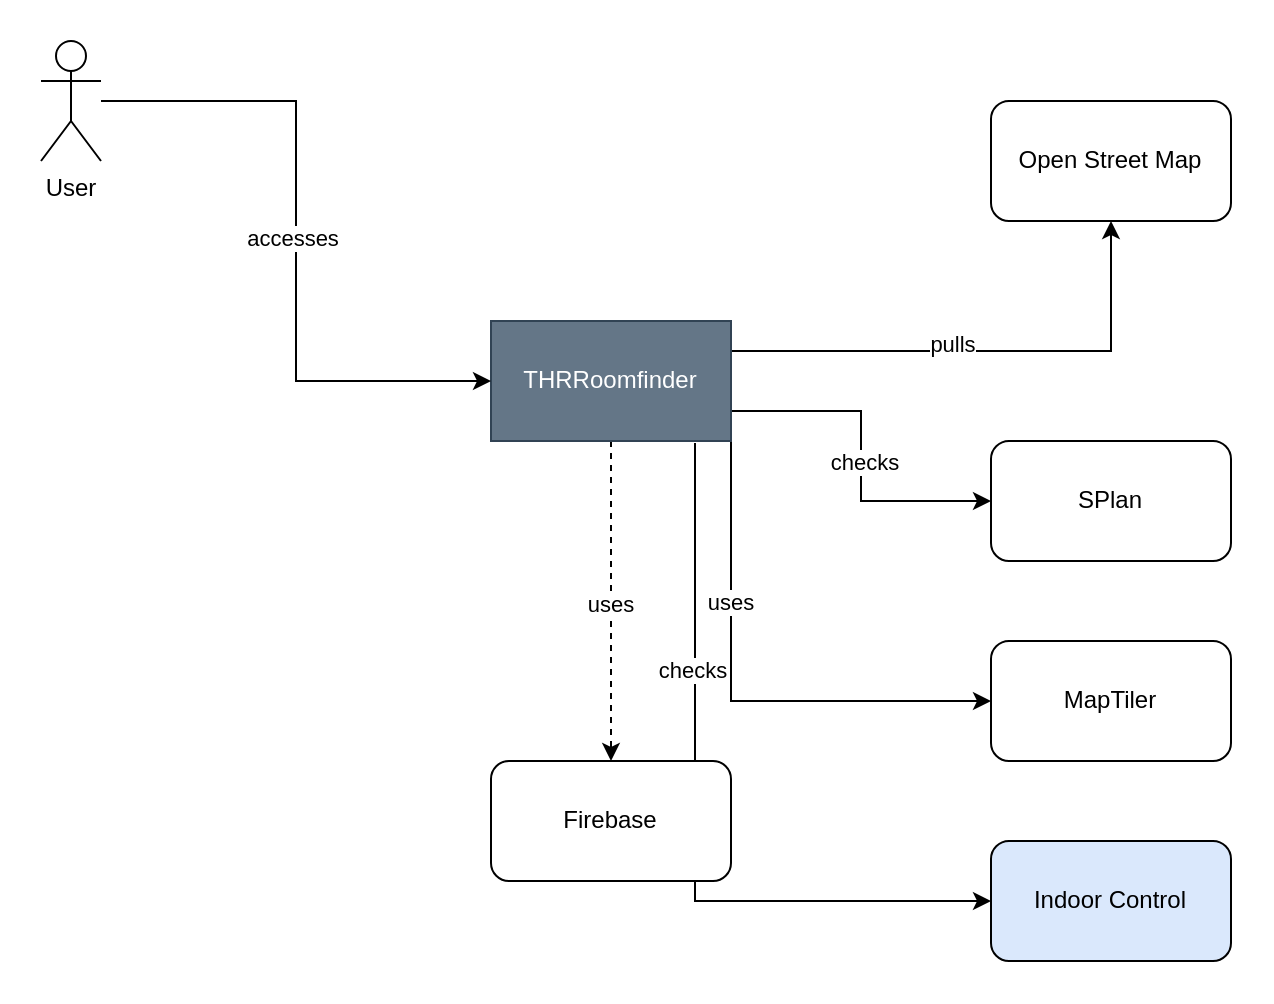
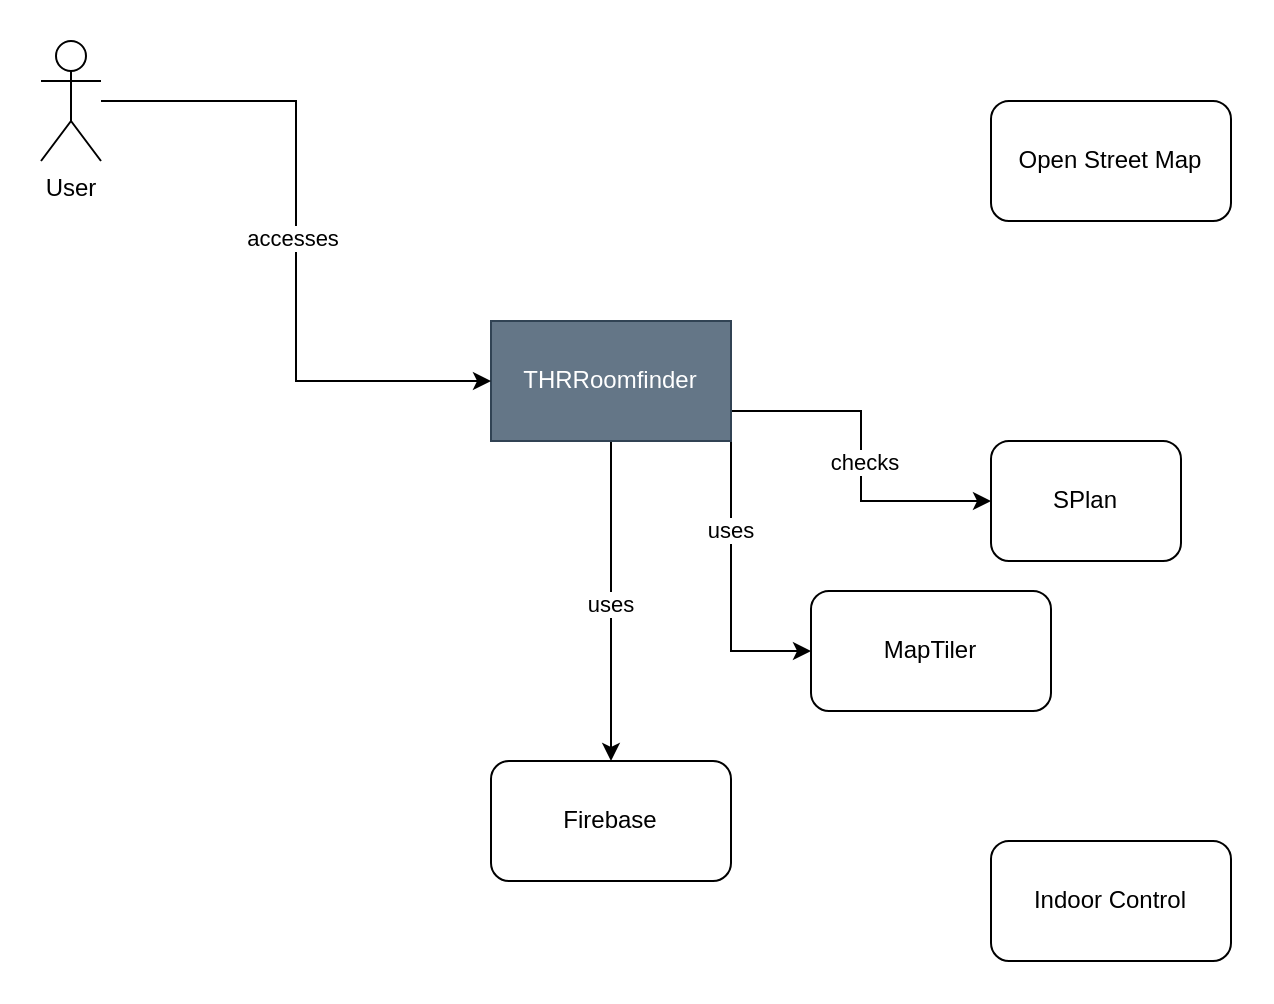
(979, 351) -> none
(1111, 501) -> (1086, 501)
(611, 519) -> (611, 519)
(695, 601) -> none
(1111, 701) -> (931, 651)
(1111, 901) -> (1111, 901)
